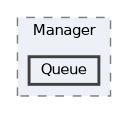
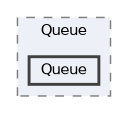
(64, 31) -> (64, 31)
